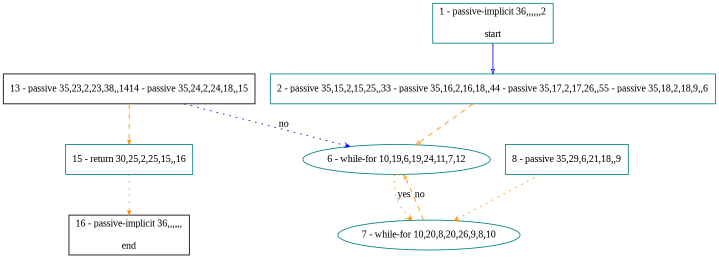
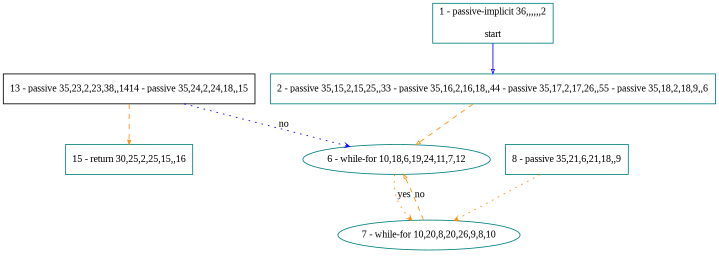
(397, 159) -> (397, 159)
(567, 159) -> (567, 159)
(129, 235) -> none
